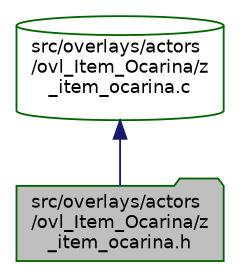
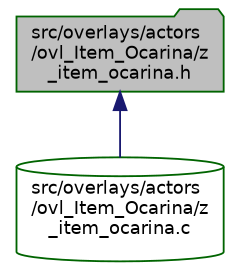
(120, 162) -> (120, 134)
